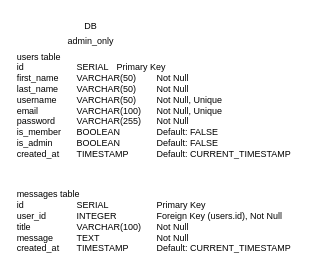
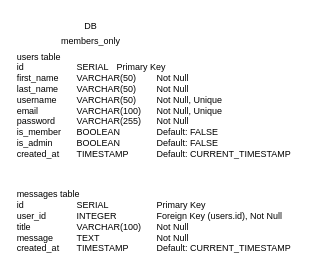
(91, 42) -> (91, 42)
